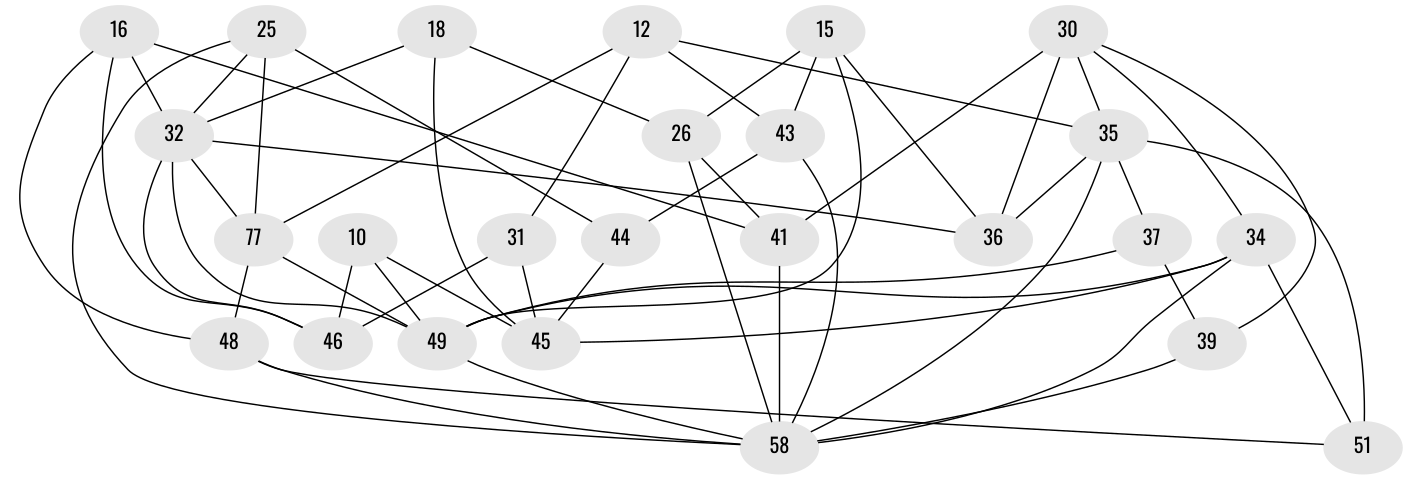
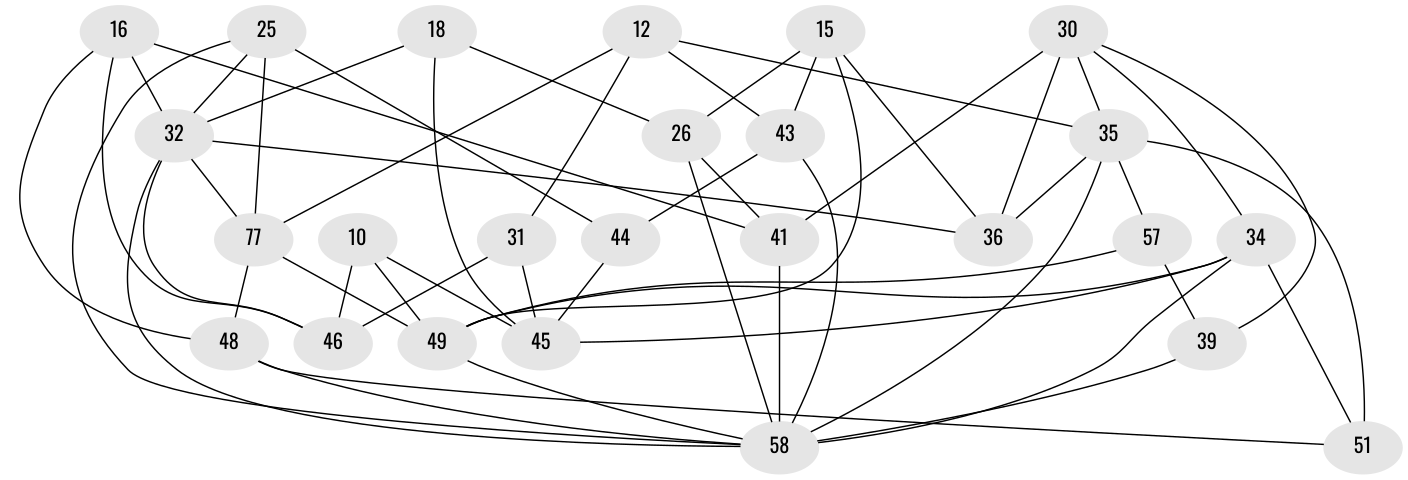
(1152, 240) -> (1152, 240)
(254, 299) -> (204, 383)
